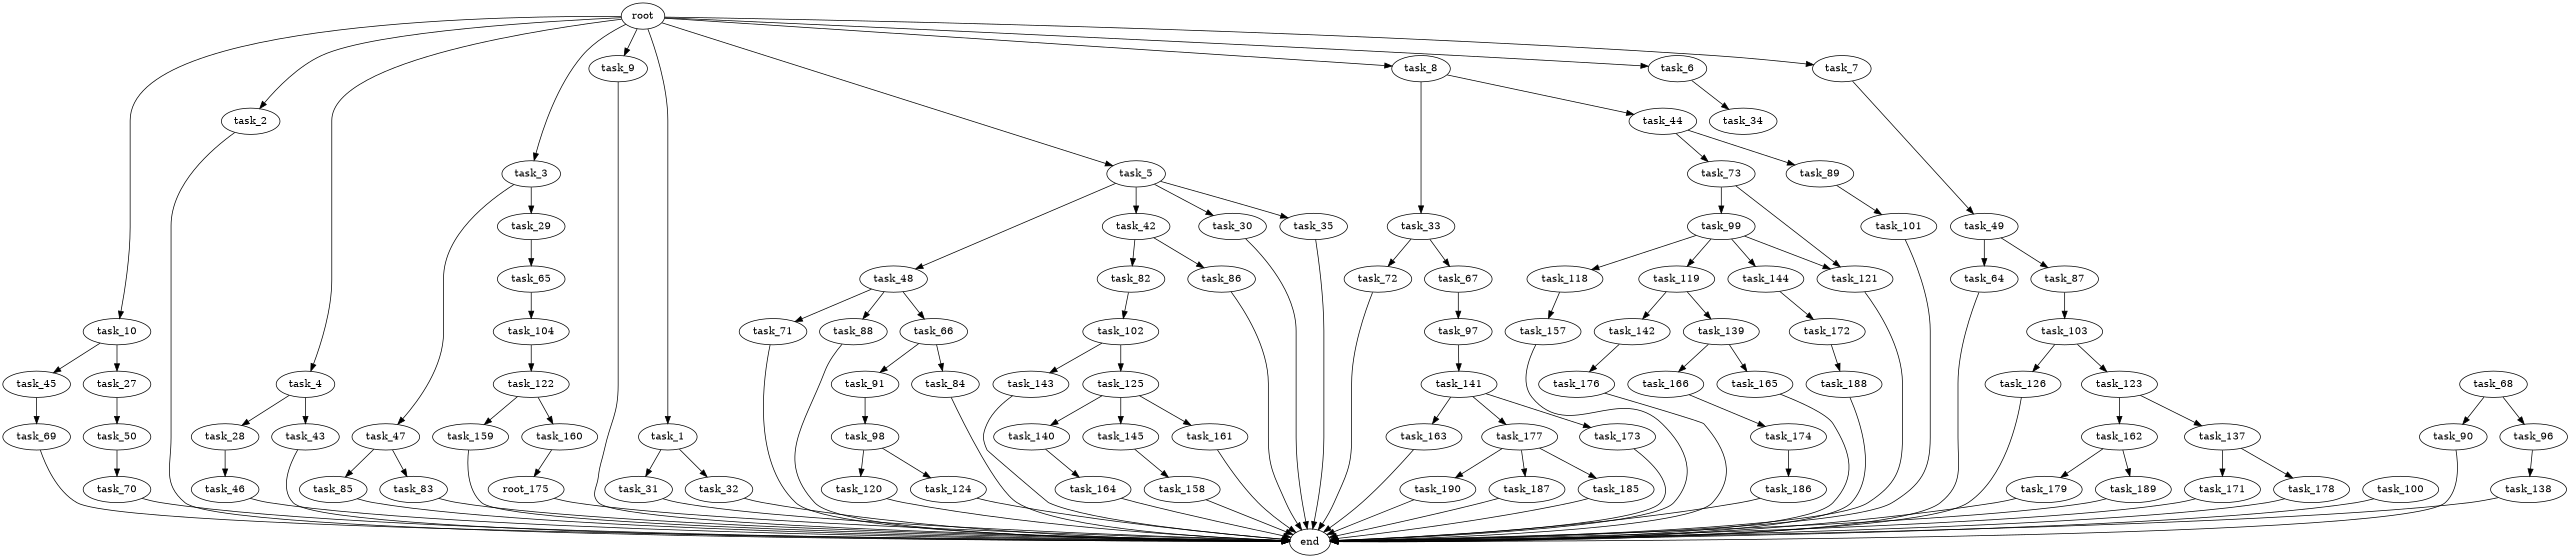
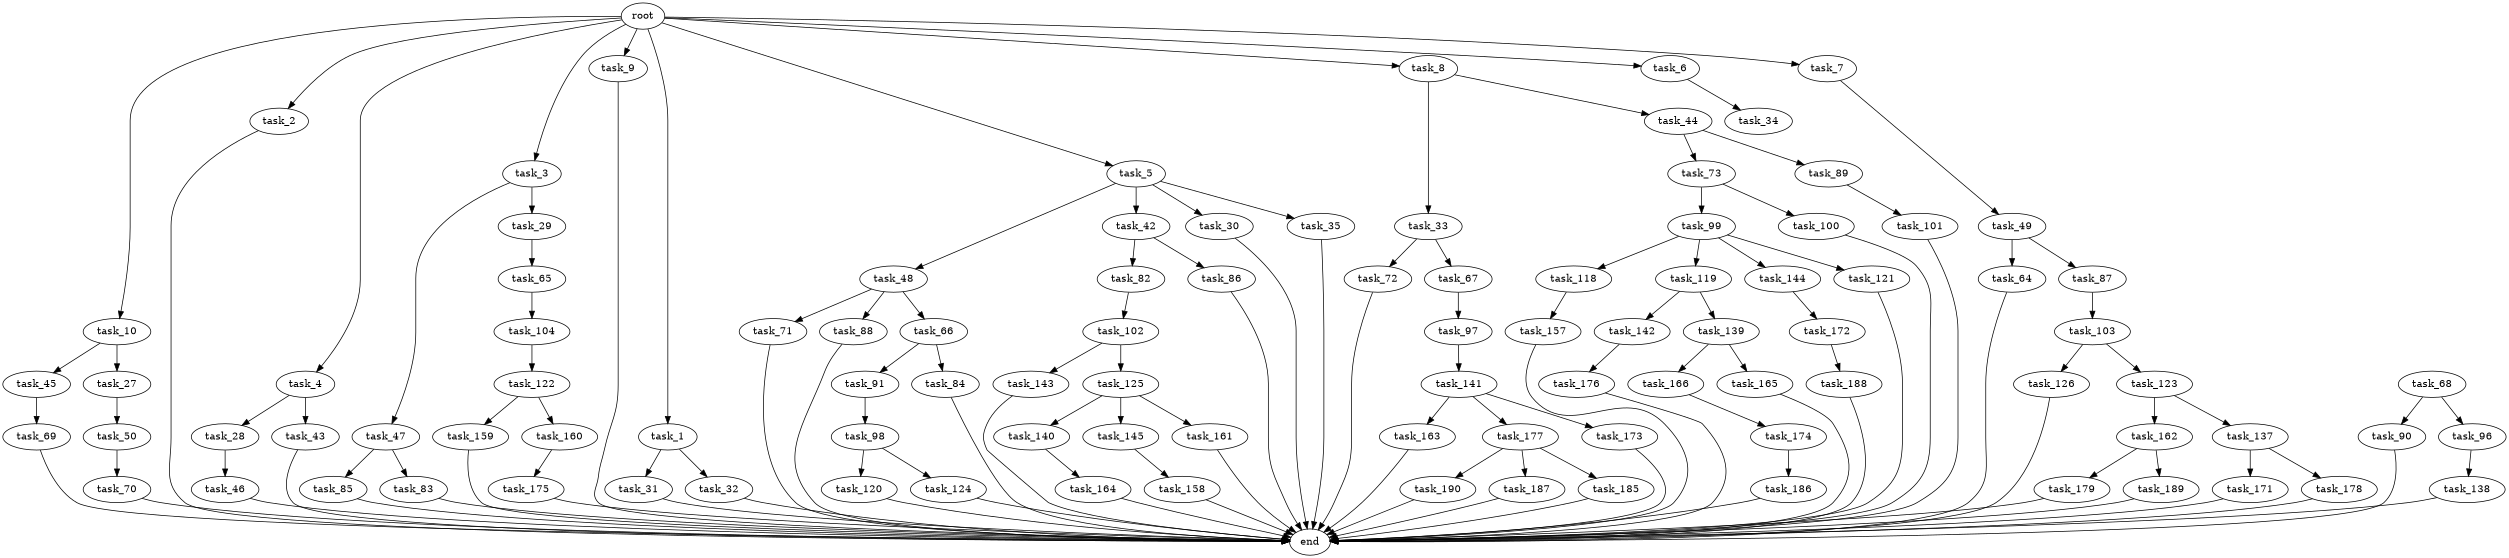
(1785, 224) -> (1755, 198)
(526, 489) -> (526, 489)
